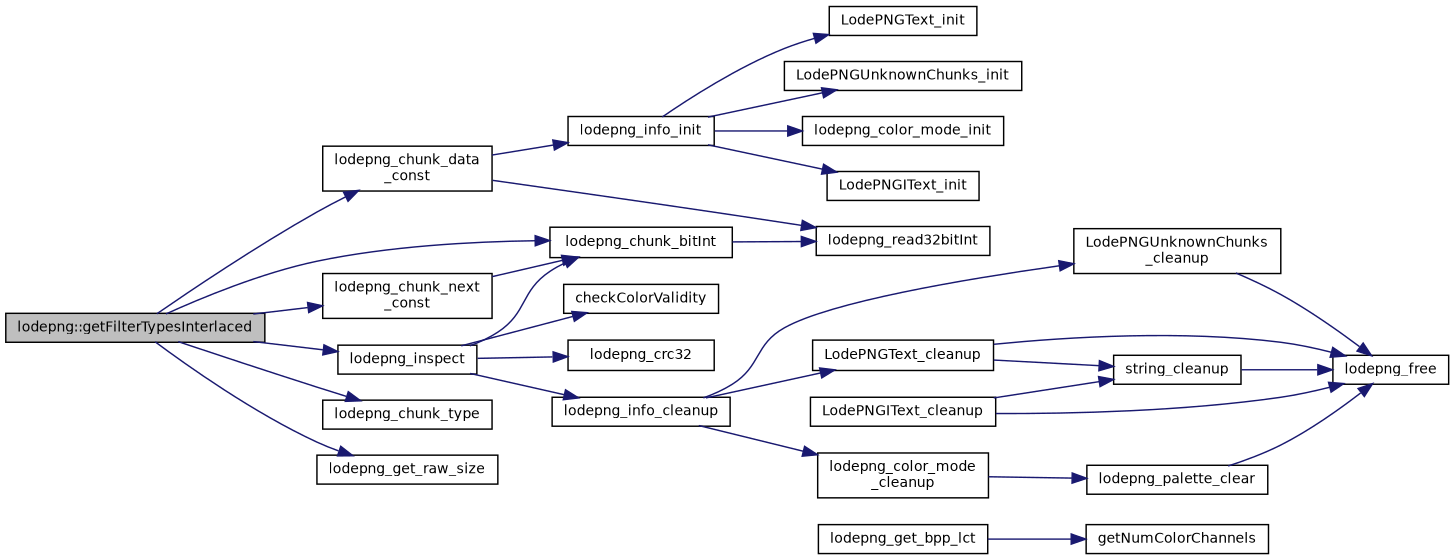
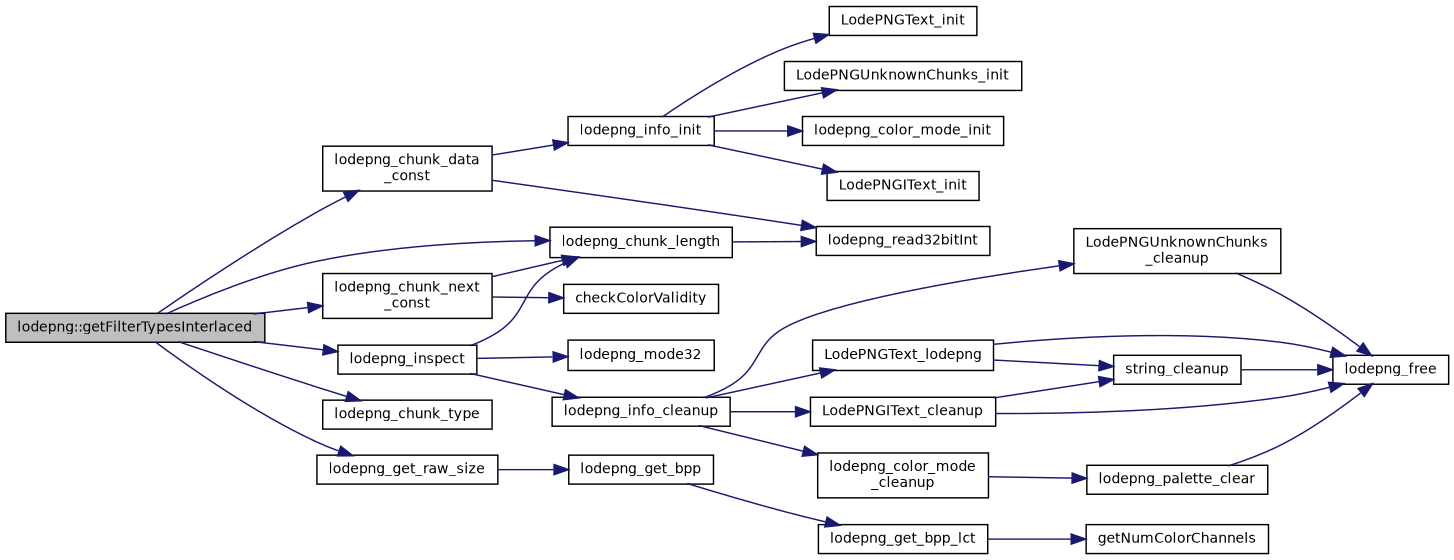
(641, 242) -> (641, 242)
(517, 331) -> (516, 297)
(641, 355) -> (641, 355)
(903, 355) -> (903, 355)
none -> (763, 412)
none -> (641, 470)
